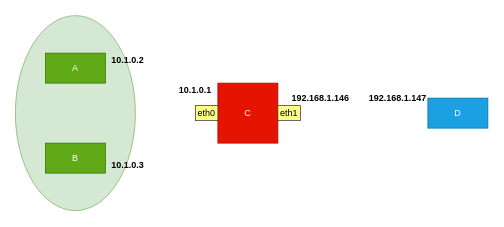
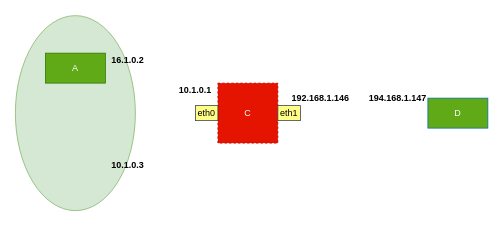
(128, 60) -> (128, 60)
(398, 98) -> (398, 98)
(248, 113) -> (248, 113)
(458, 113) -> (458, 113)
(75, 158) -> none
